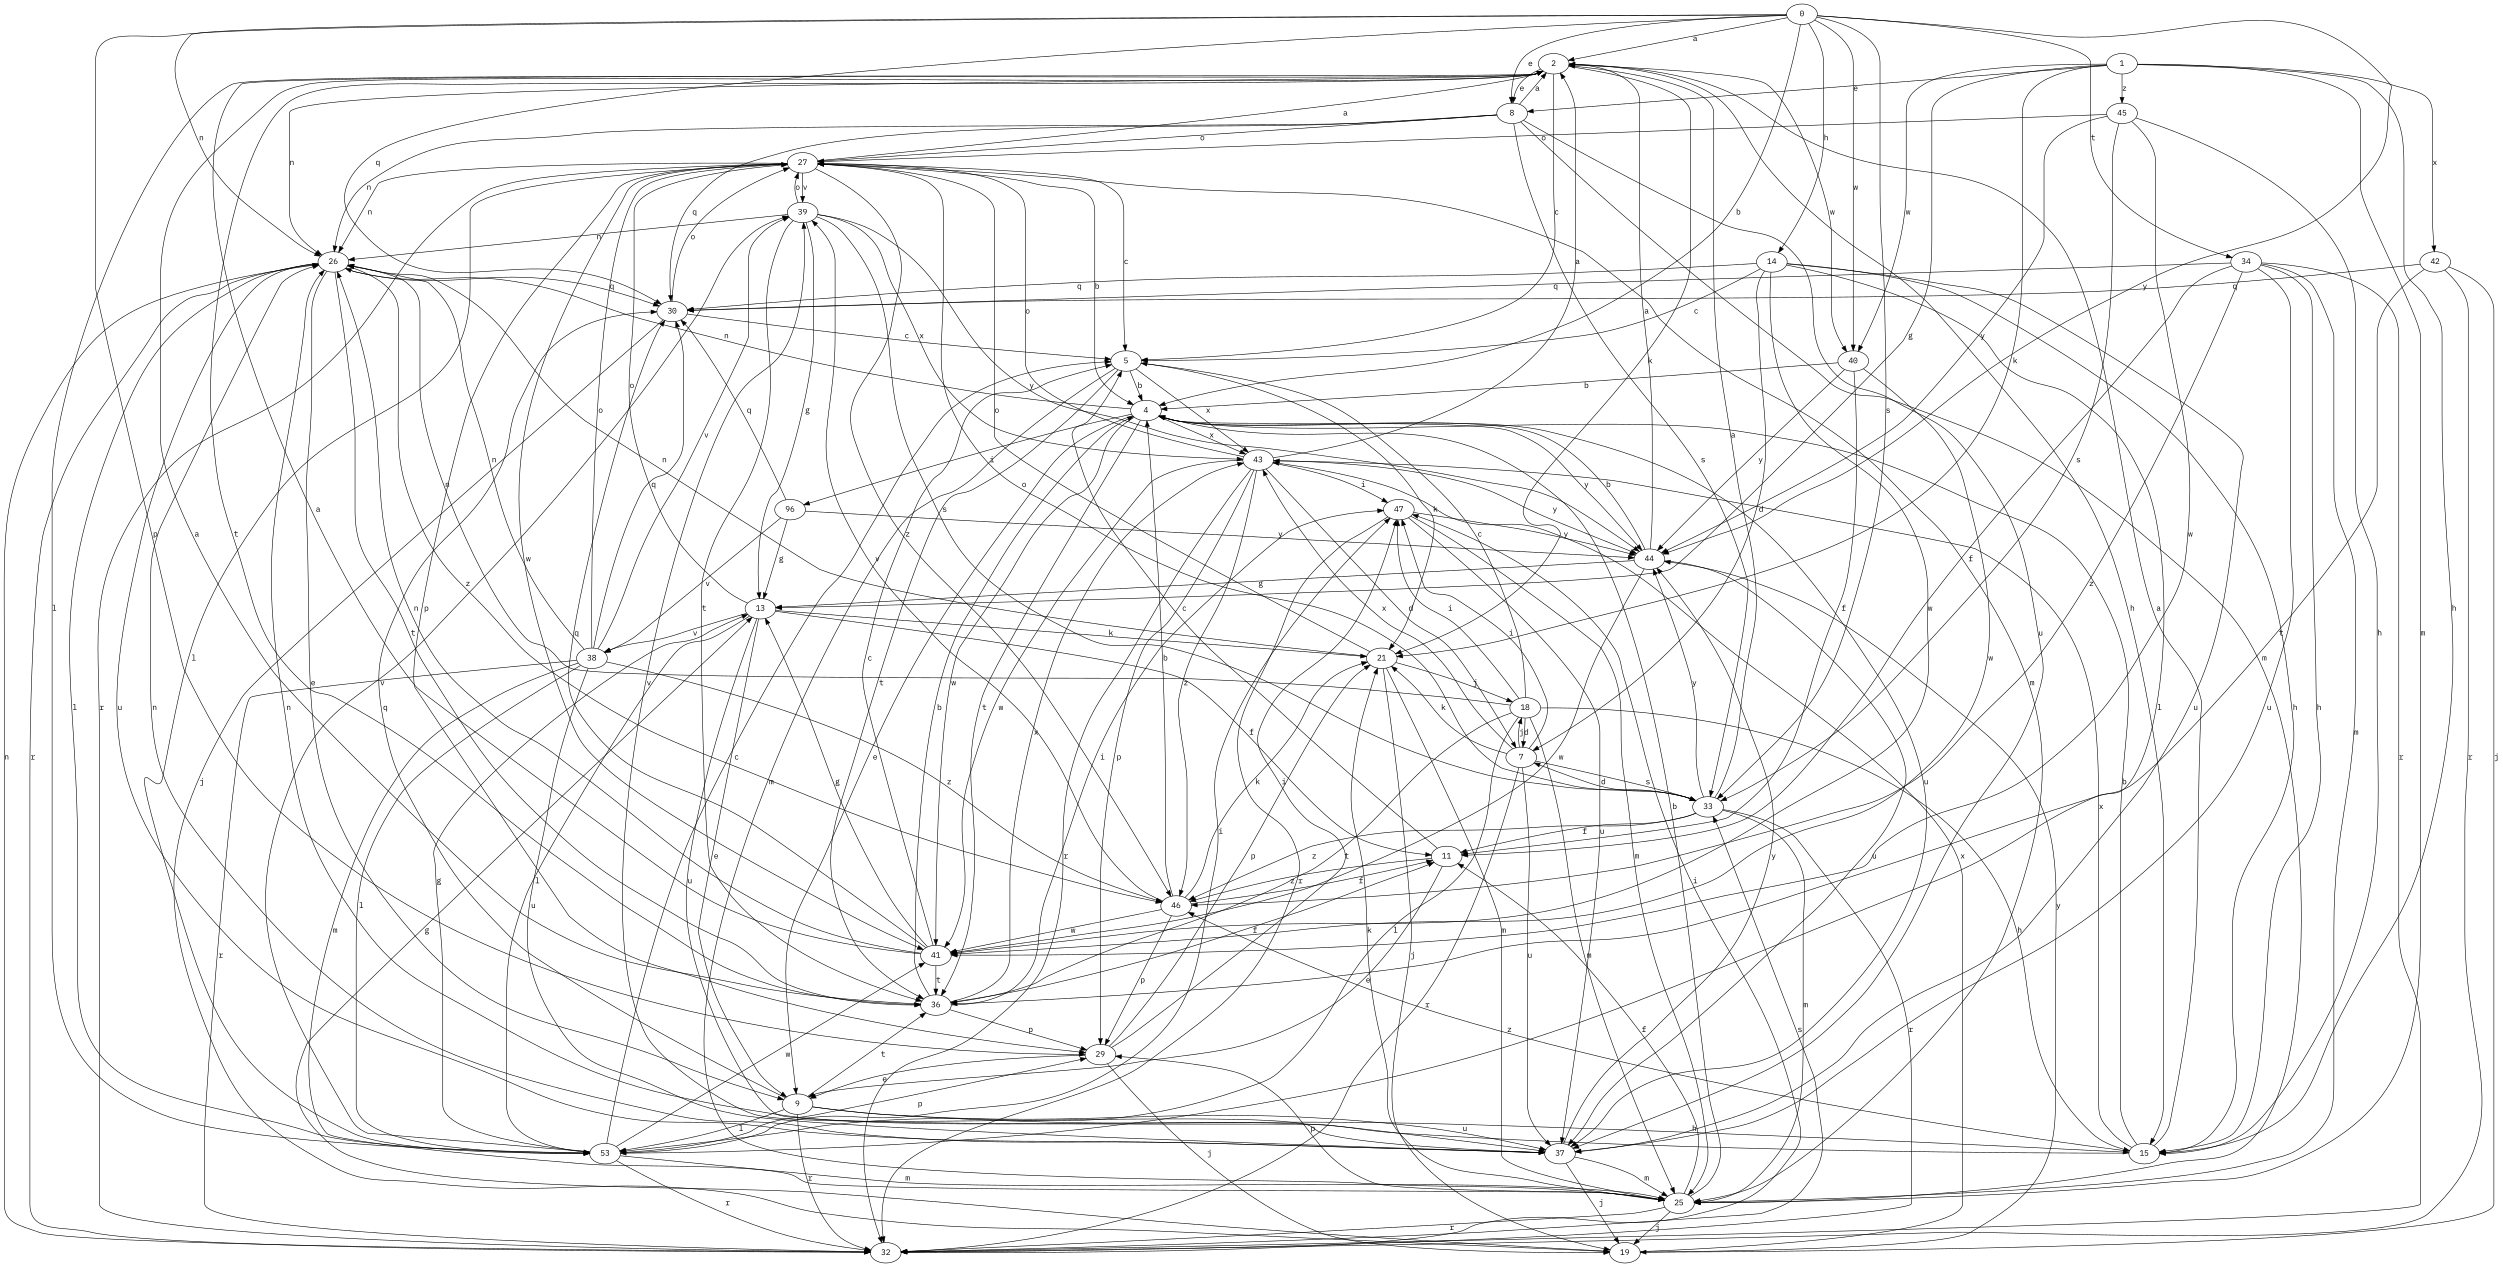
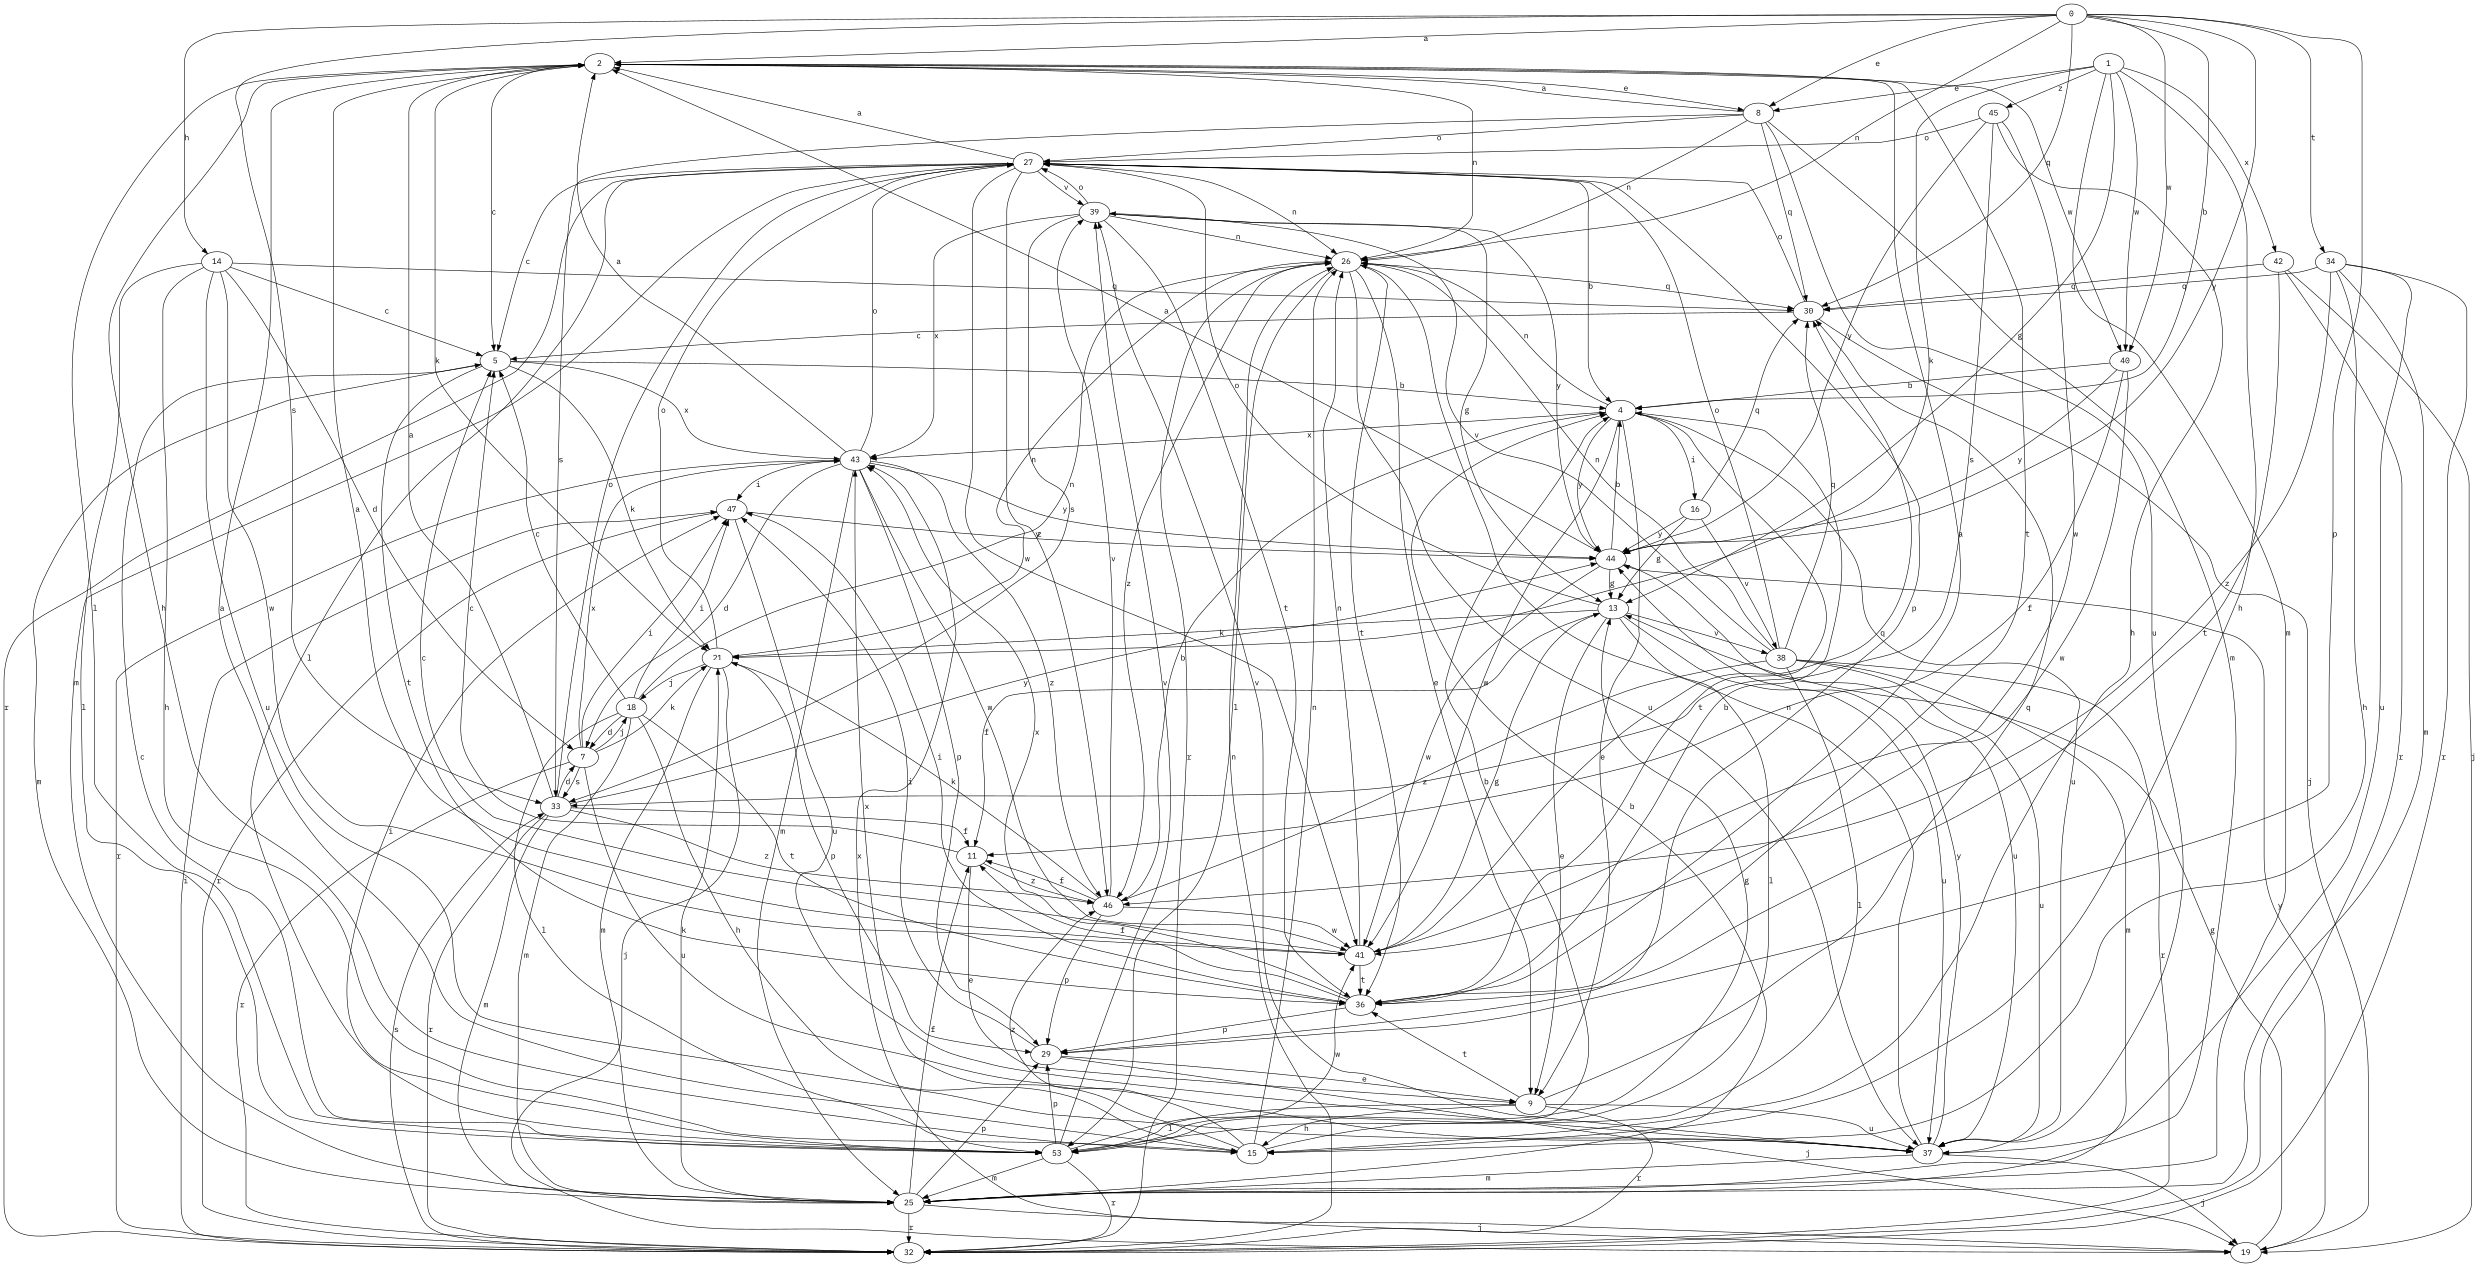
(790, 510) -> (1695, 510)
(1896, 646) -> none
(1629, 809) -> (775, 850)
(1242, 860) -> (837, 881)
